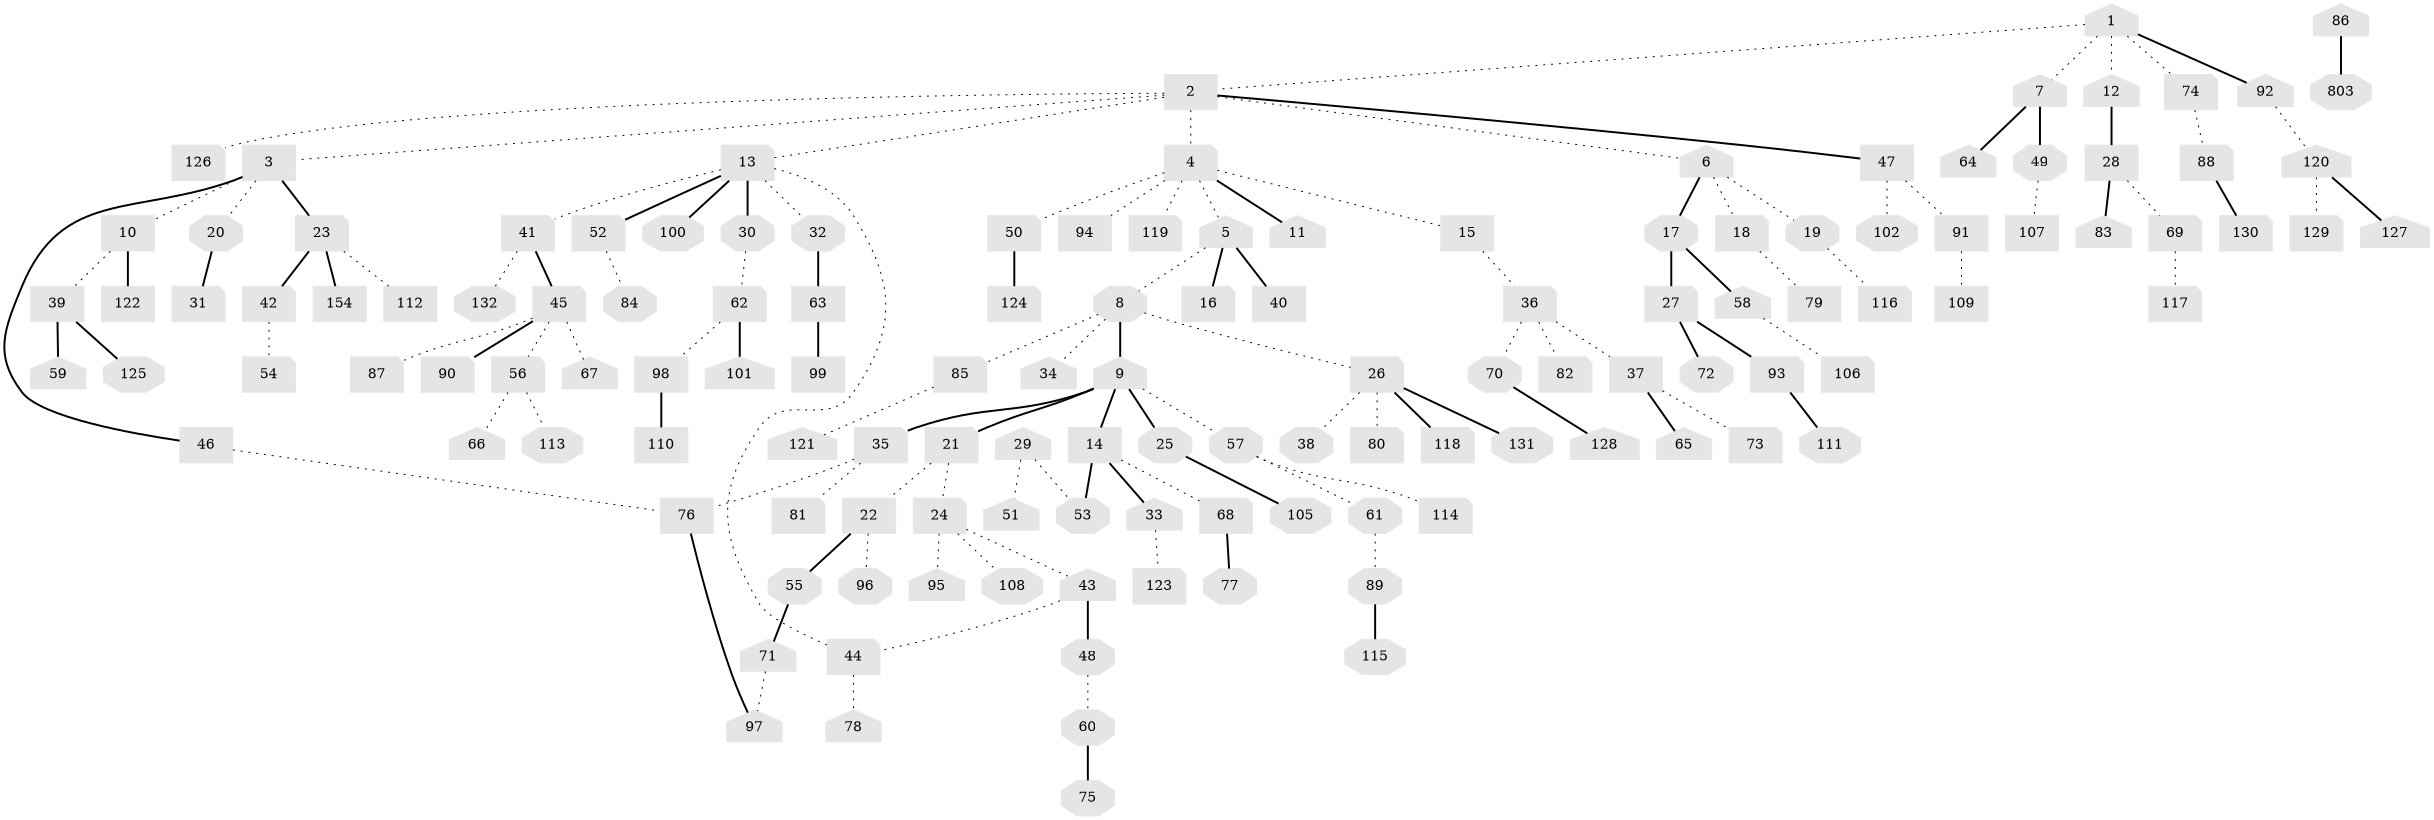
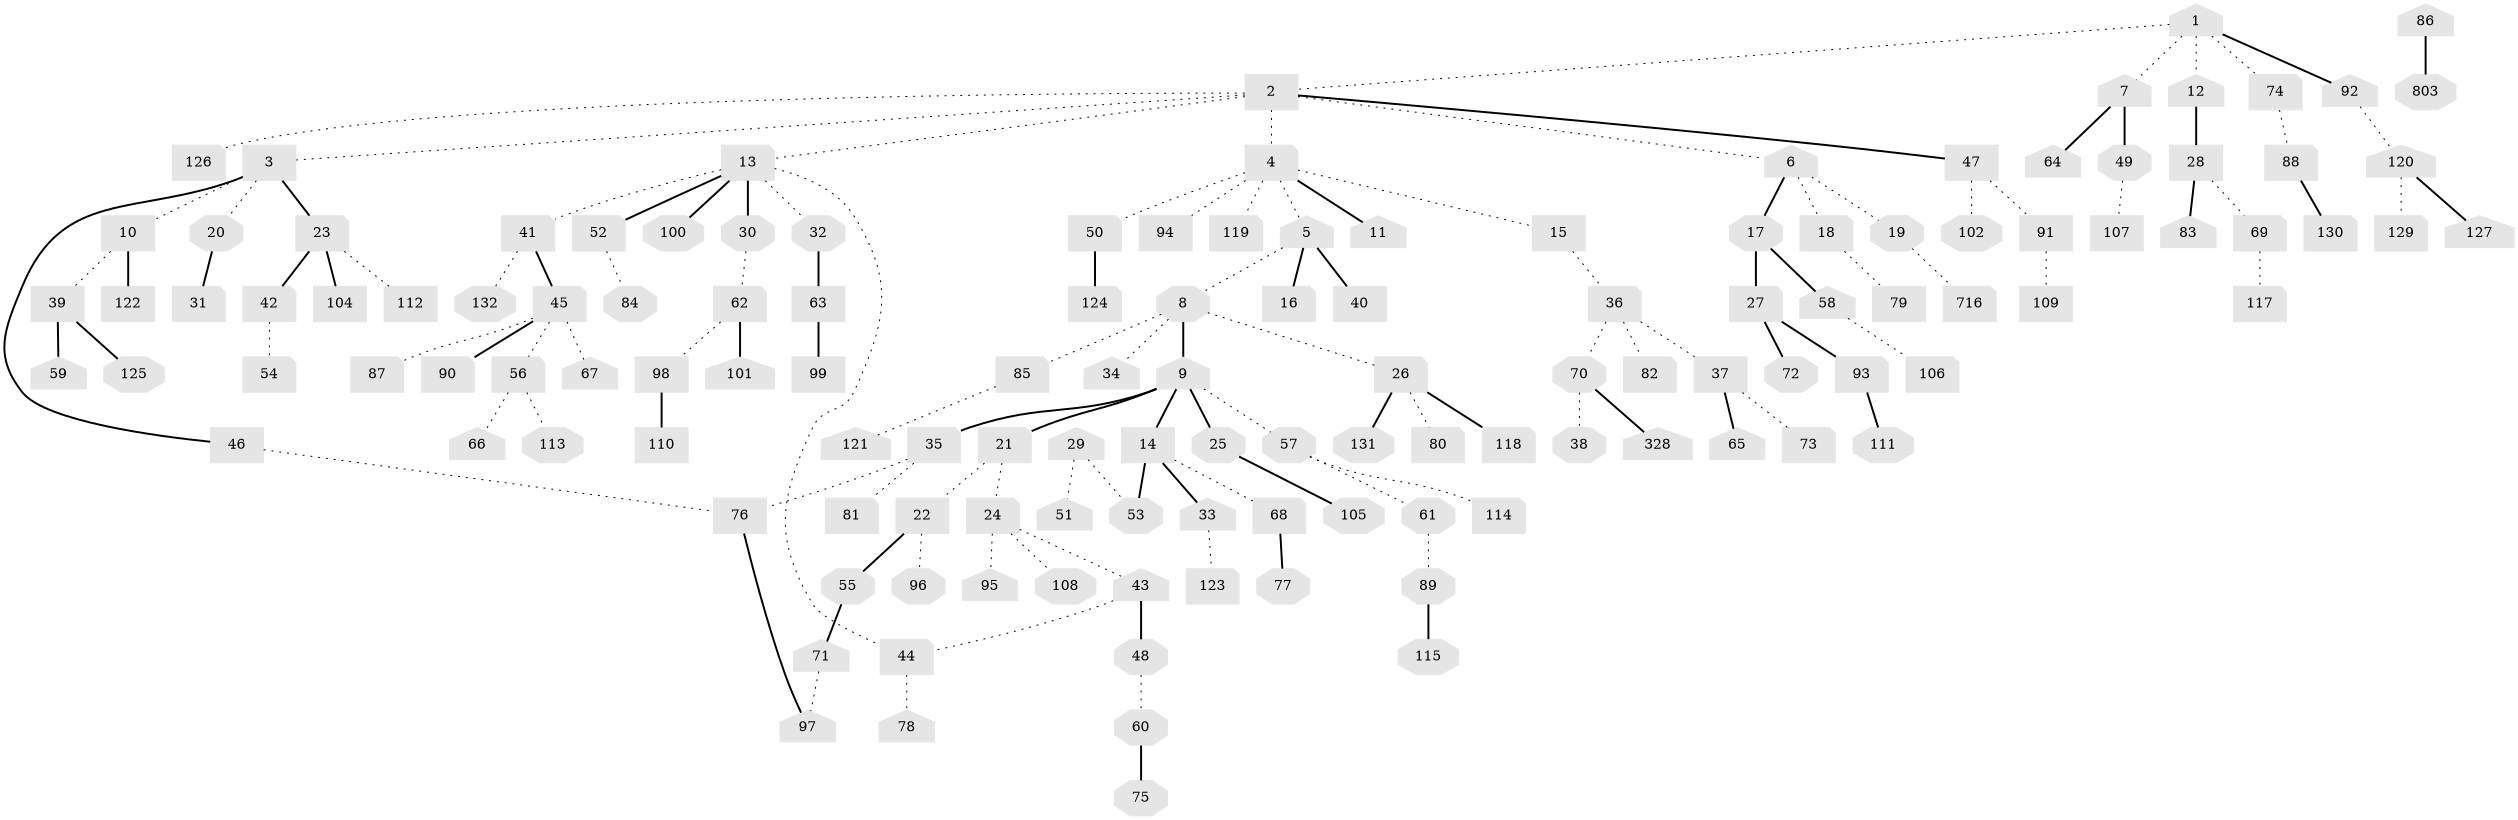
(340, 304) -> (340, 304)
(1885, 304) -> (1970, 304)
(1341, 411) -> (1579, 410)
(1605, 445) -> (1658, 445)
